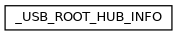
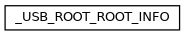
(89, 18) -> (92, 18)
